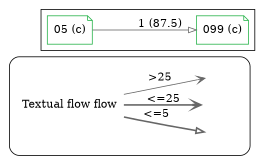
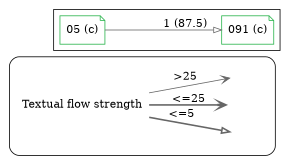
(222, 30) -> (248, 30)
(70, 105) -> (82, 105)
